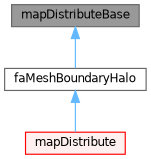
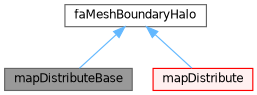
(75, 53) -> (98, 51)
